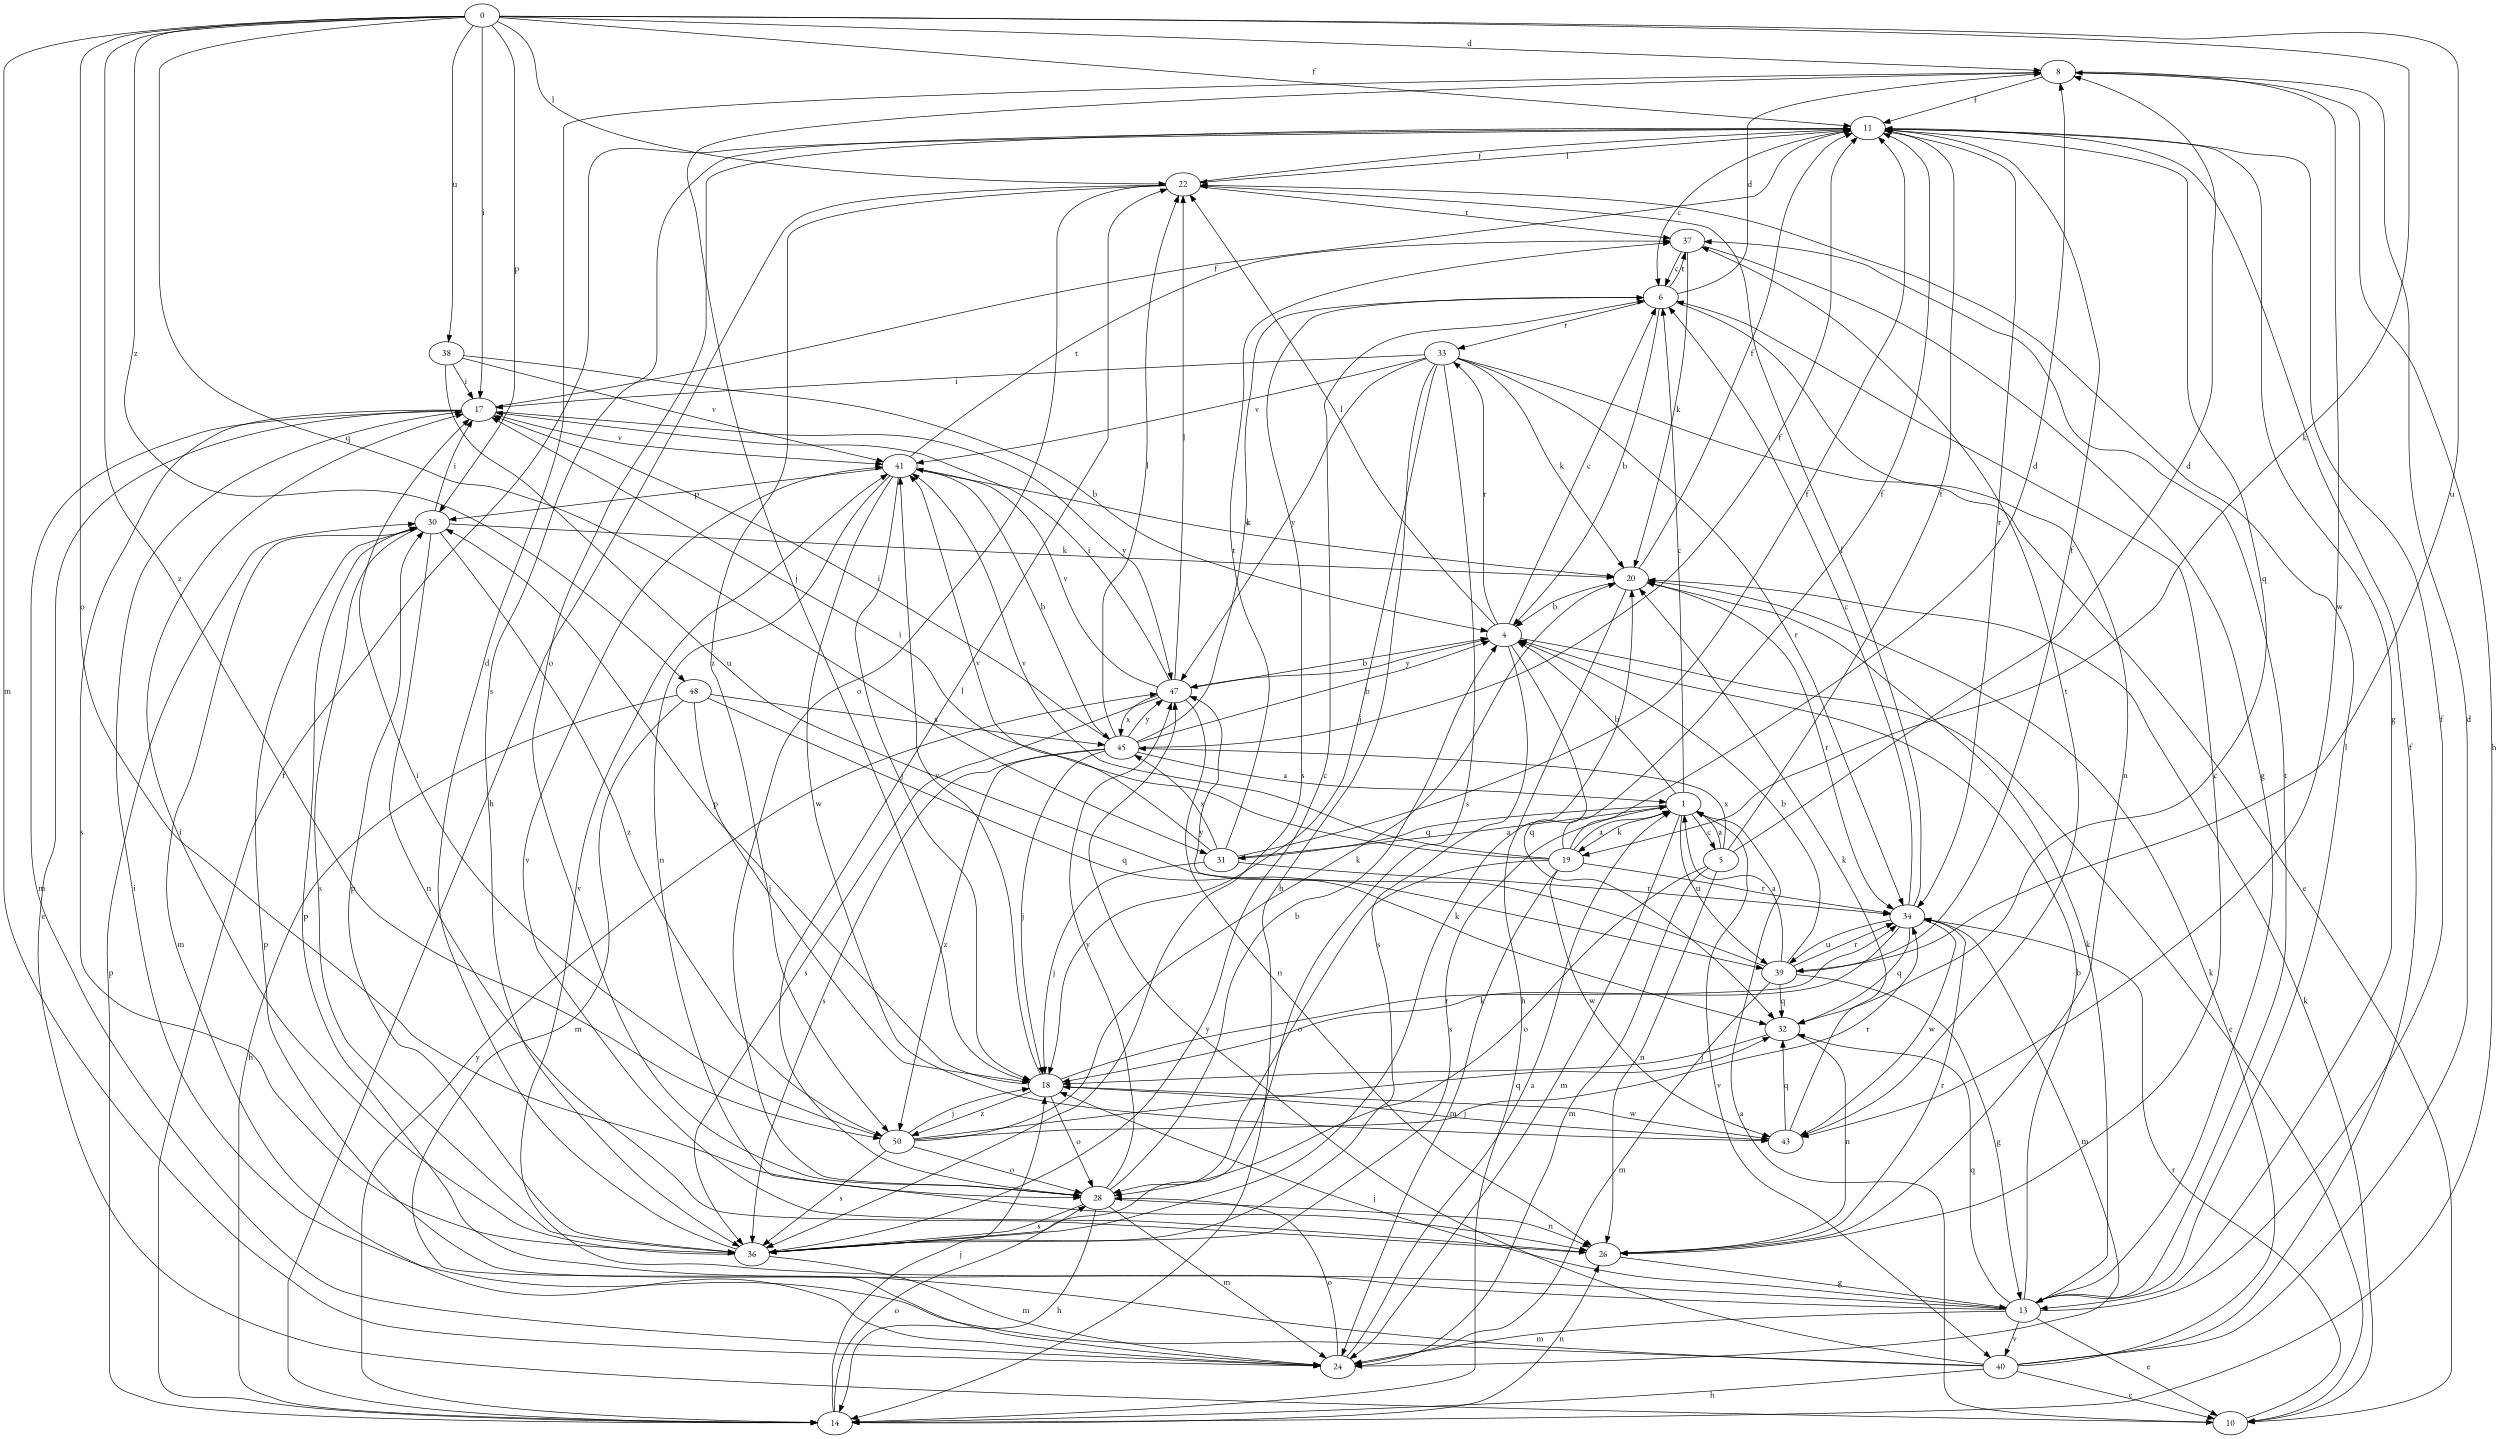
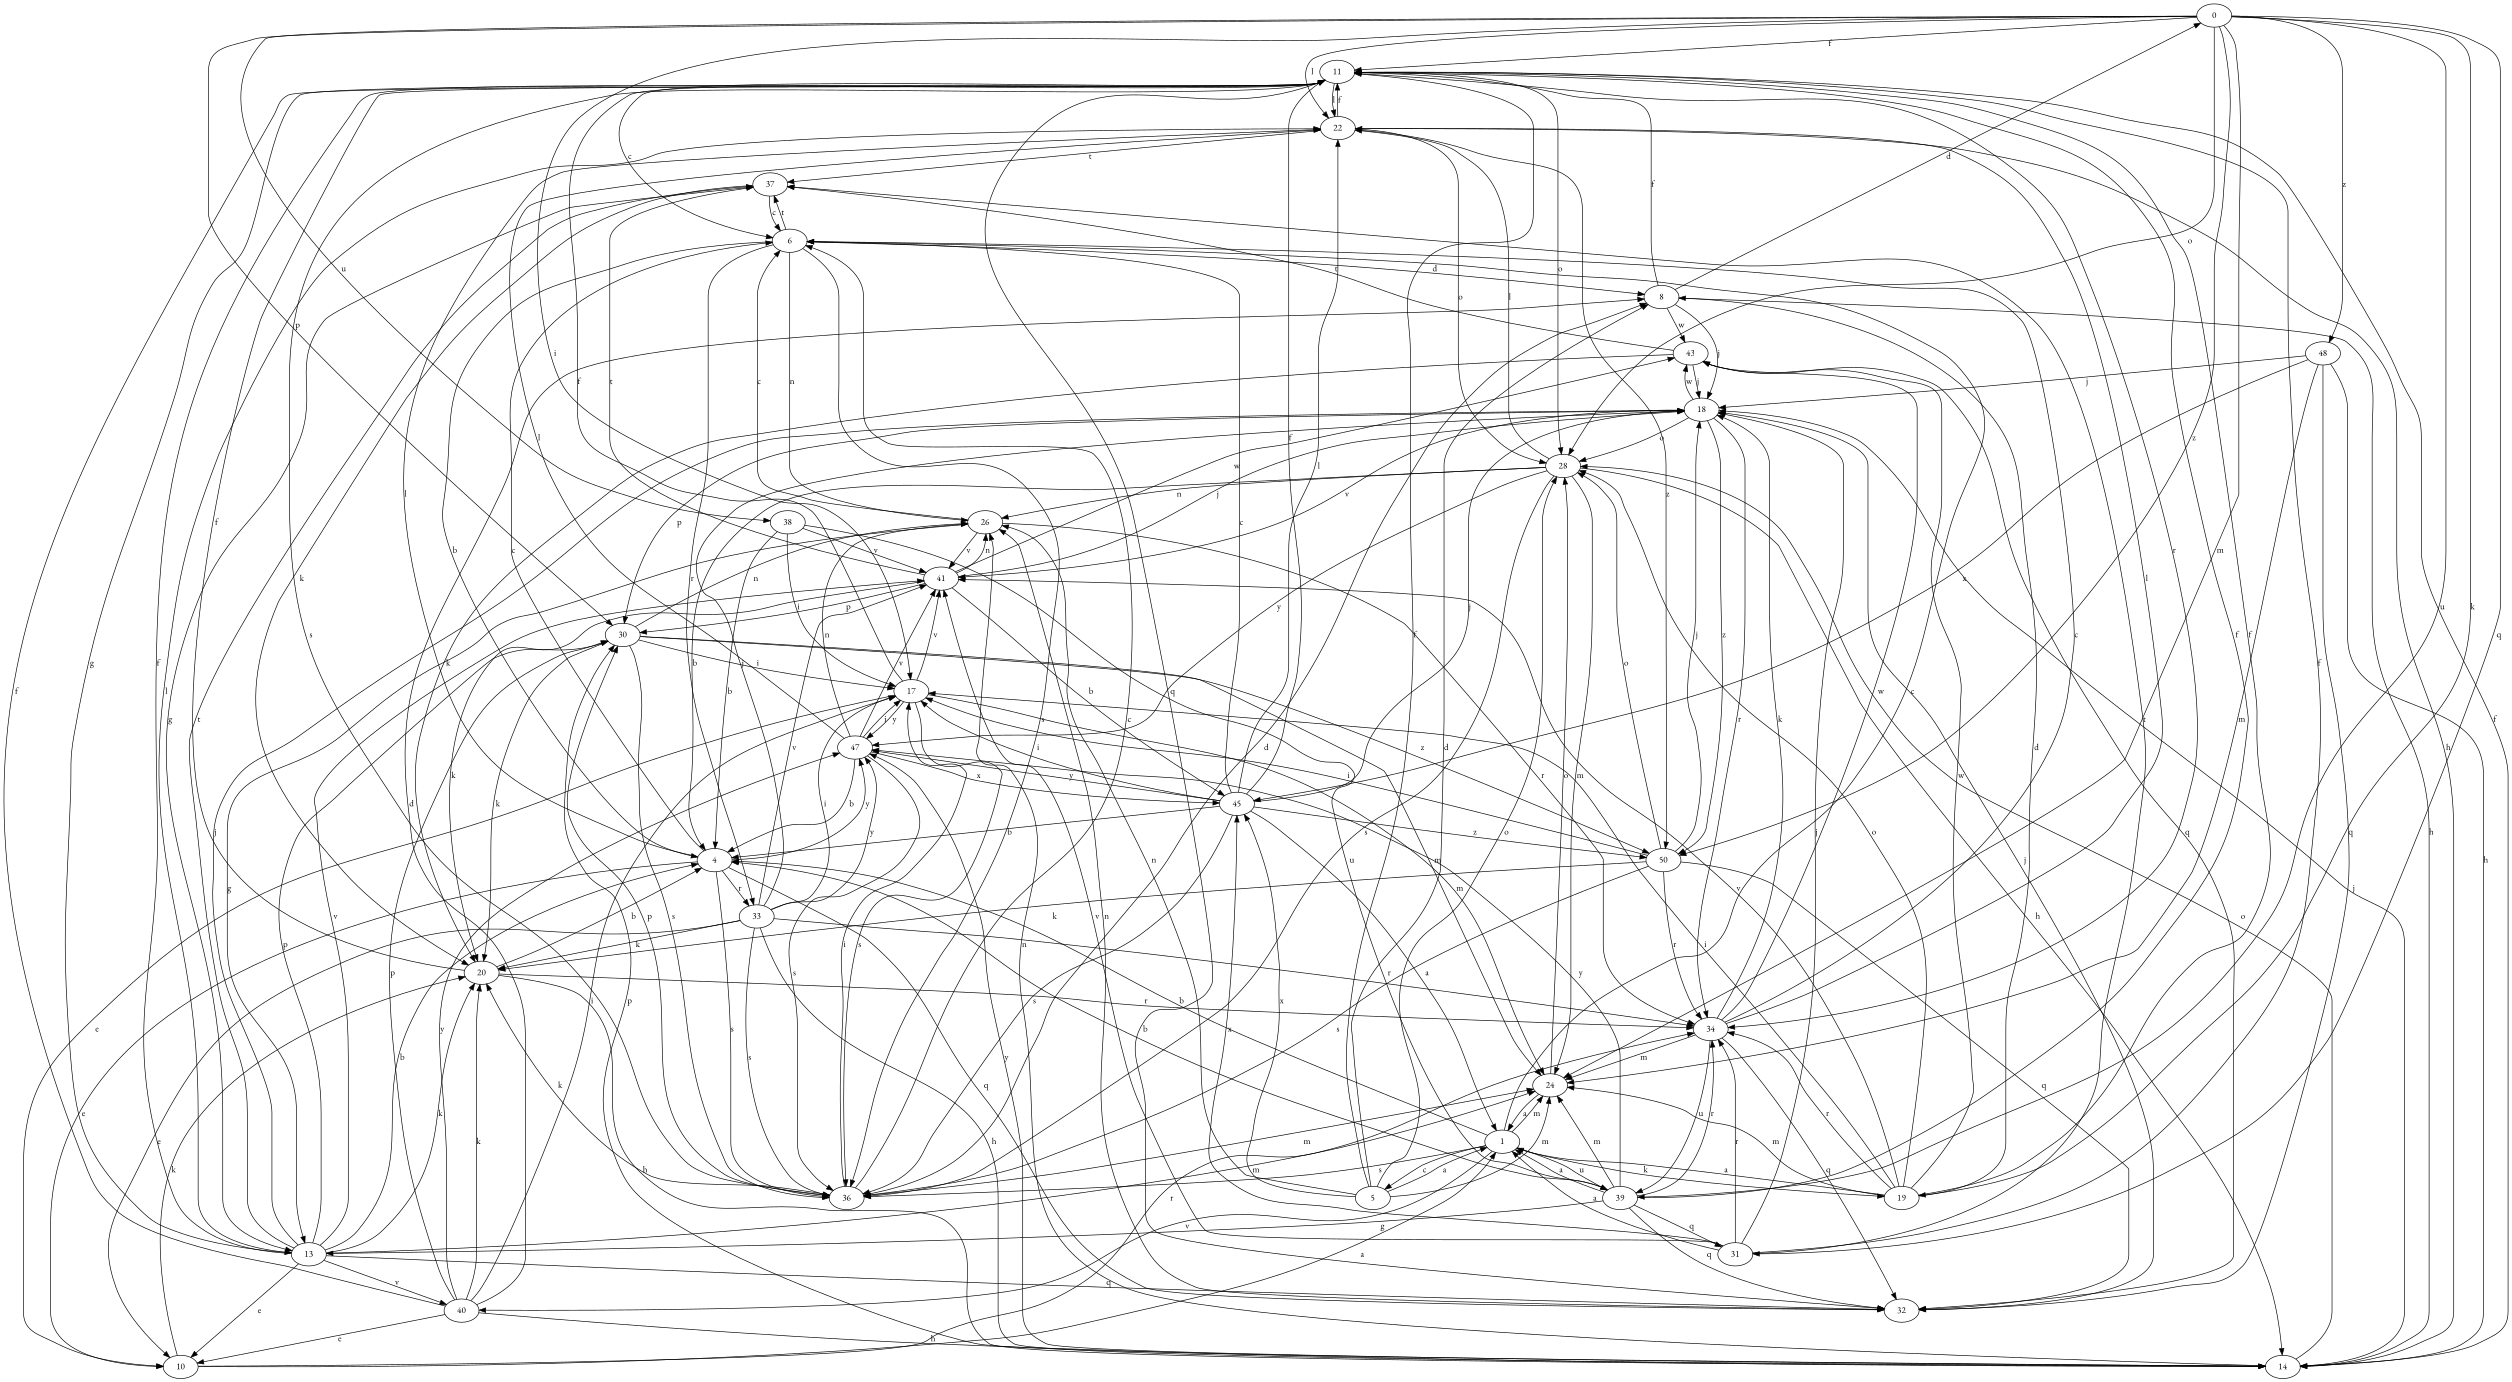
(1267, 41) -> (1935, 158)
(1465, 822) -> (1675, 1224)
